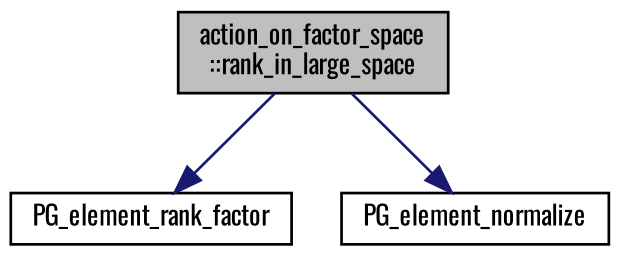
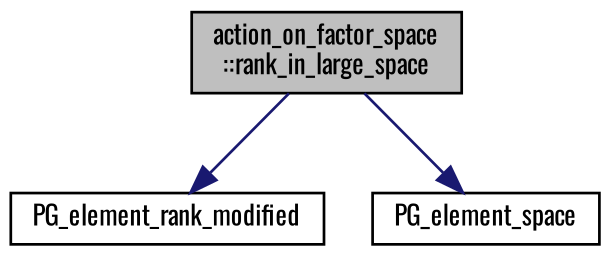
(151, 219) -> (167, 219)
(475, 219) -> (486, 219)
